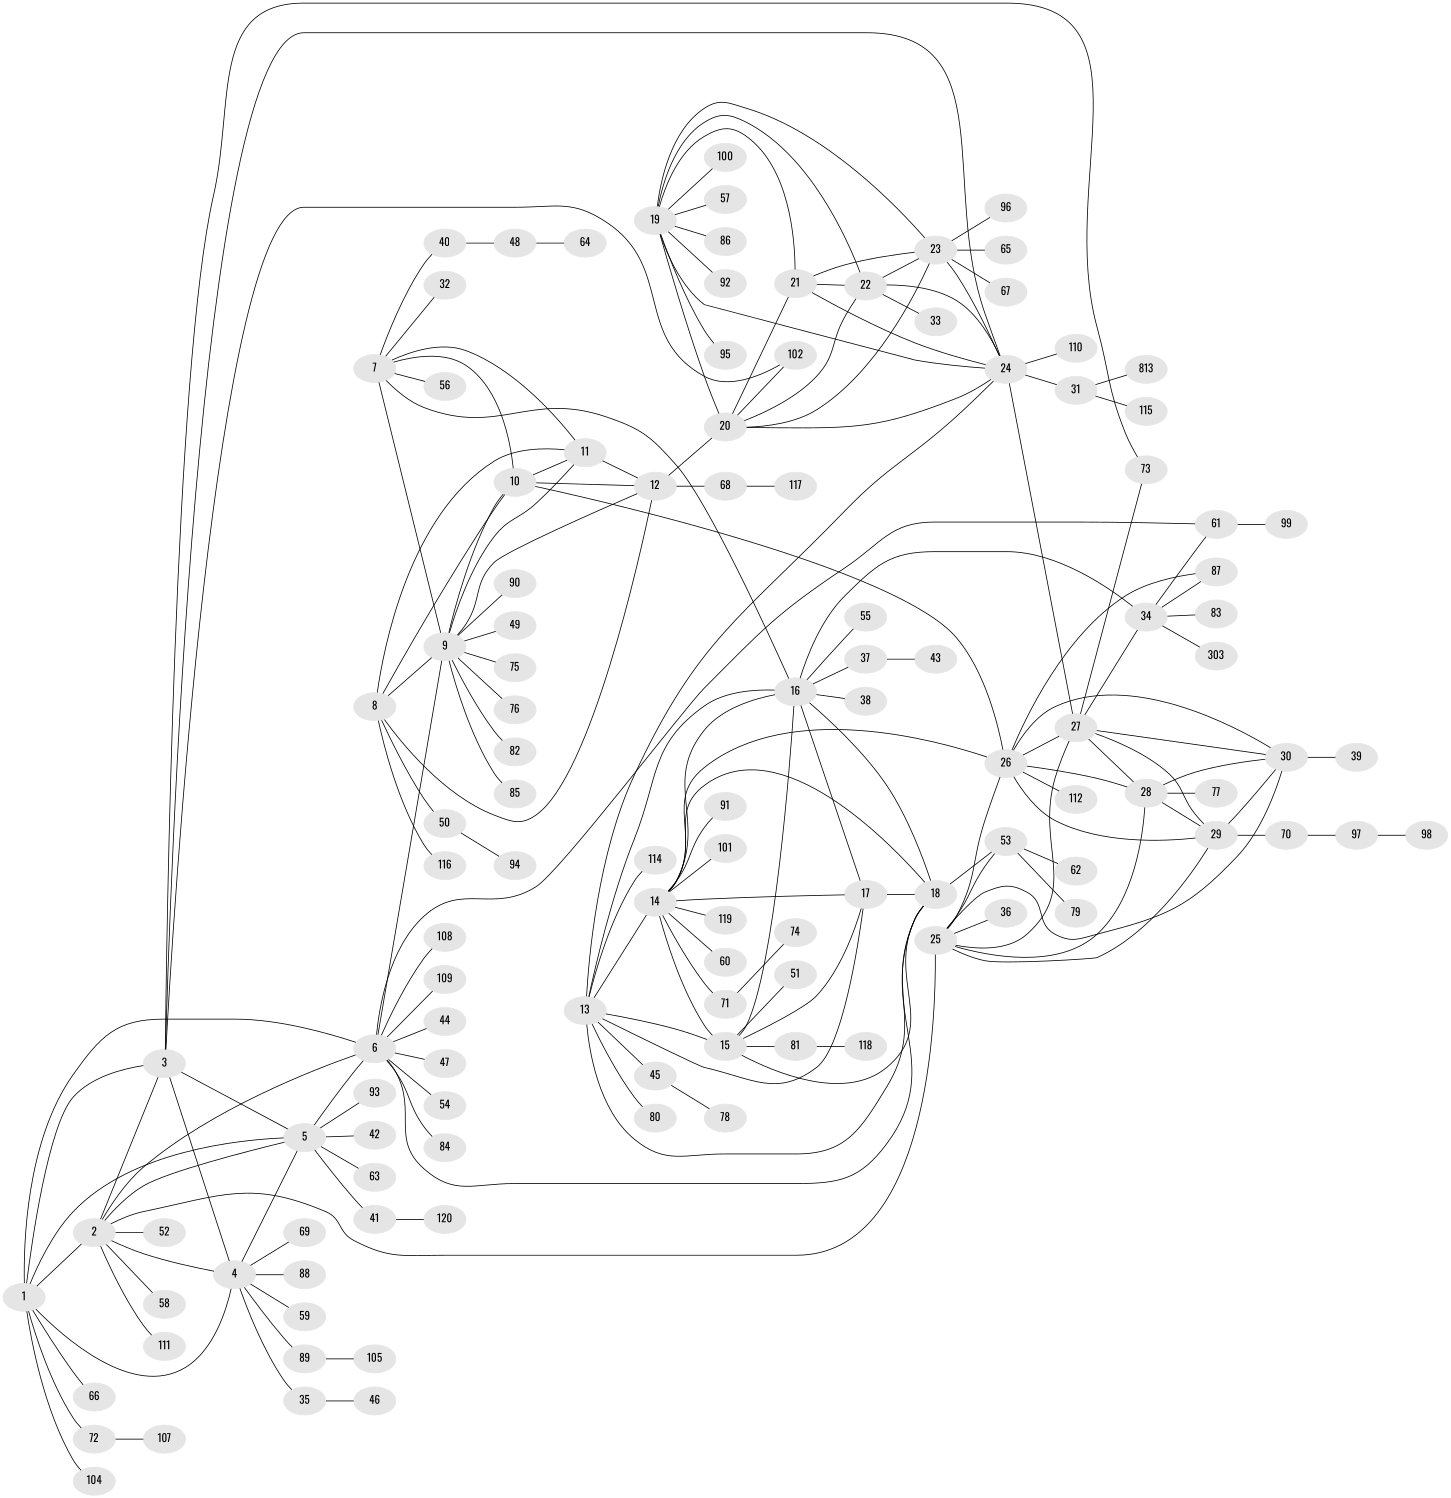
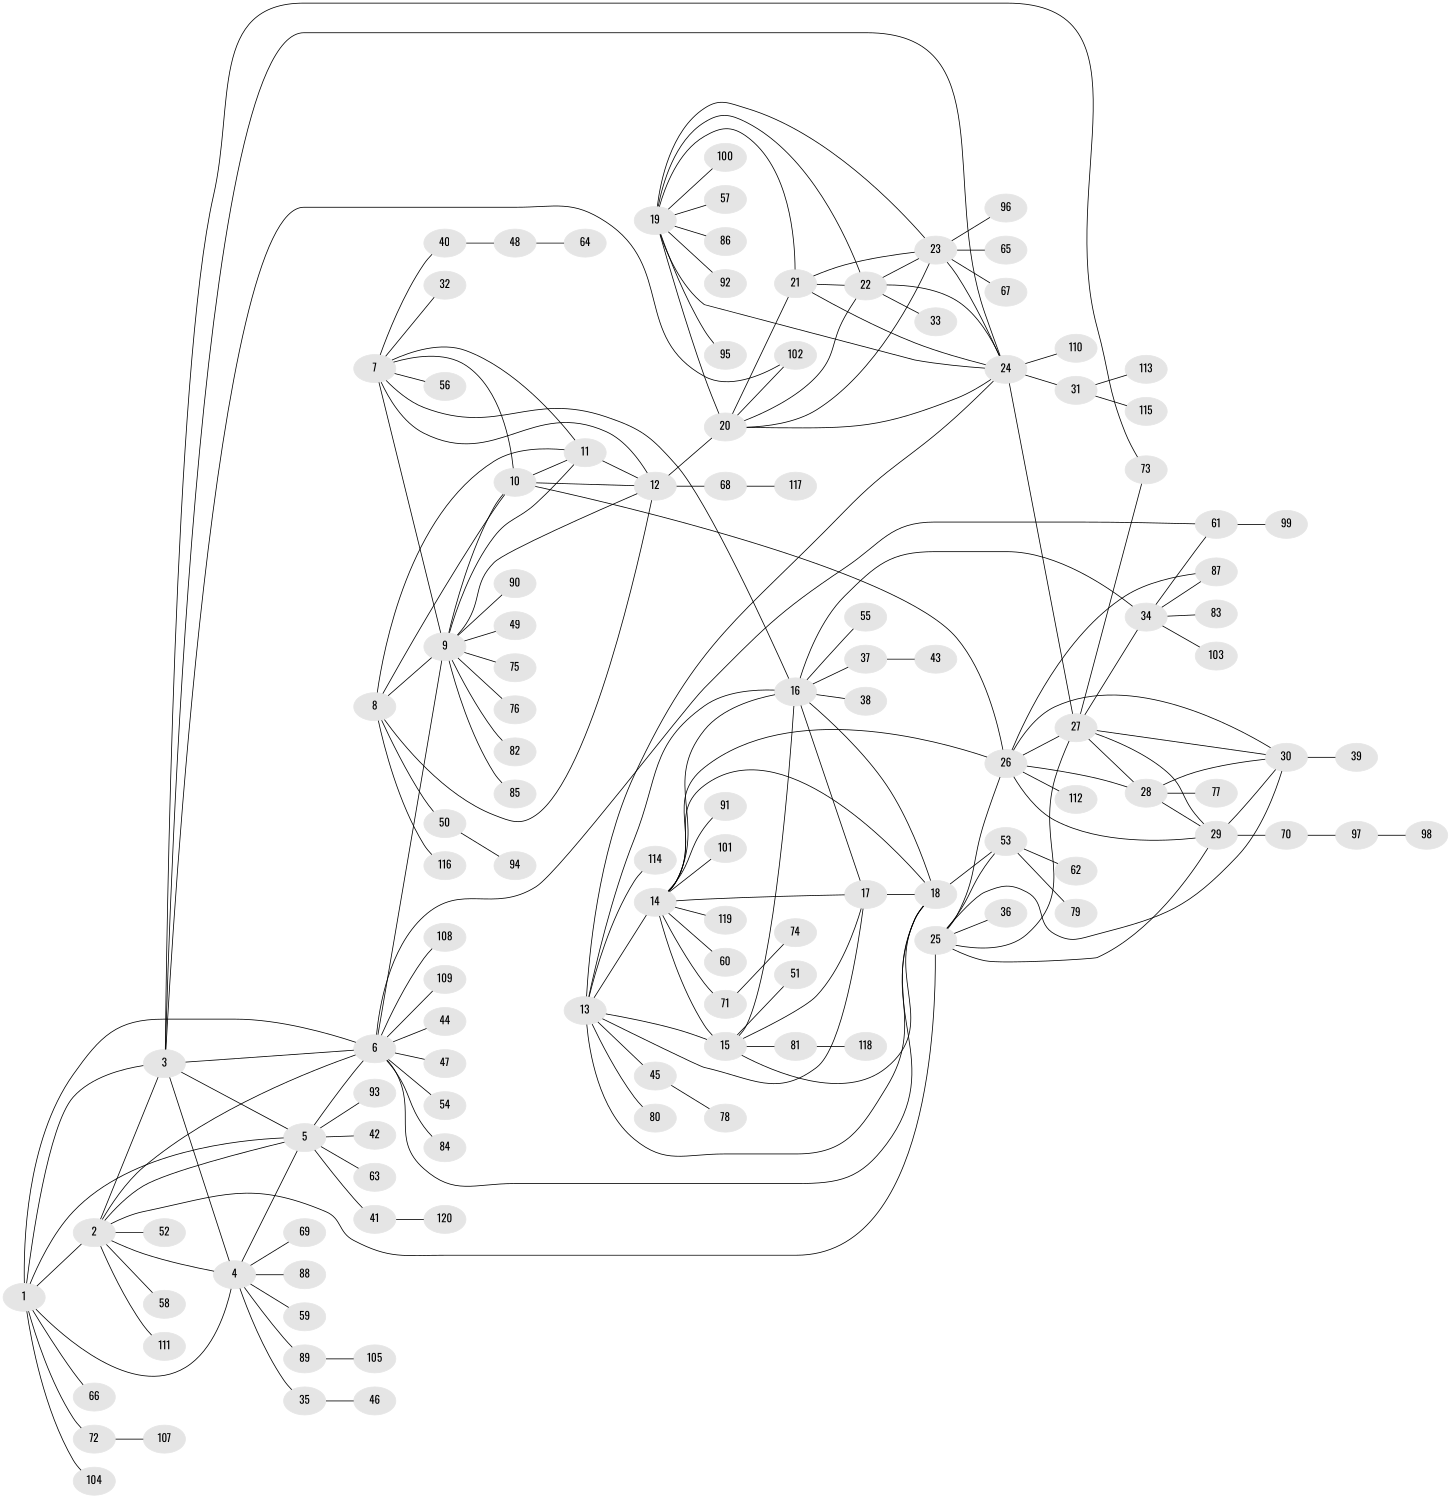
(1146, 369) -> (1146, 369)
none -> (518, 432)
(1216, 656) -> (1216, 656)
(1081, 945) -> none
none -> (270, 1056)
